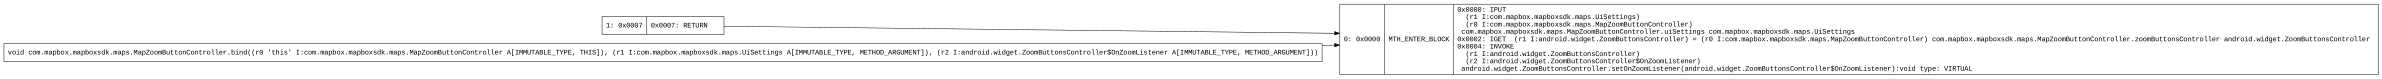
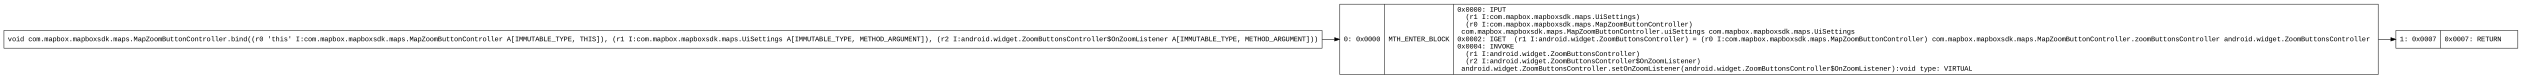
(1029, 30) -> (2385, 39)
